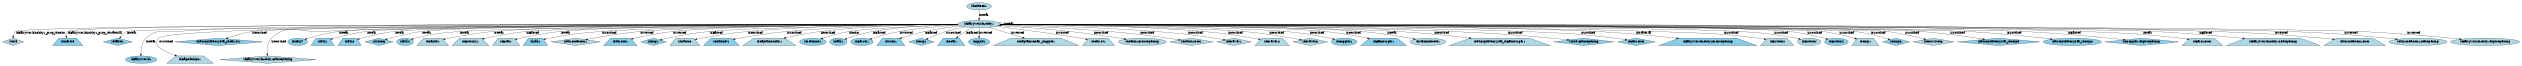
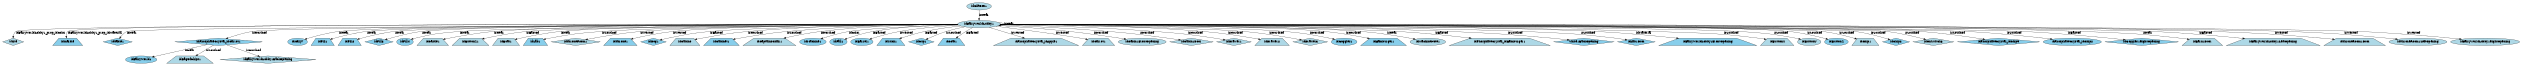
(542, 25) -> (181, 51)
(544, 25) -> (206, 50)
(605, 27) -> (242, 50)
(1442, 33) -> (1442, 33)
(379, 42) -> (379, 42)
(979, 42) -> none
(1036, 42) -> (1036, 42)
